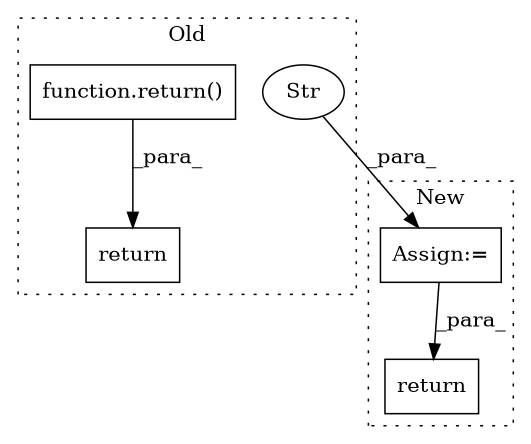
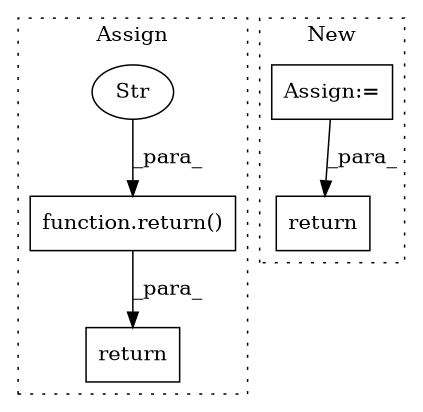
(187, 35) -> (133, 35)
(366, 166) -> (133, 150)
